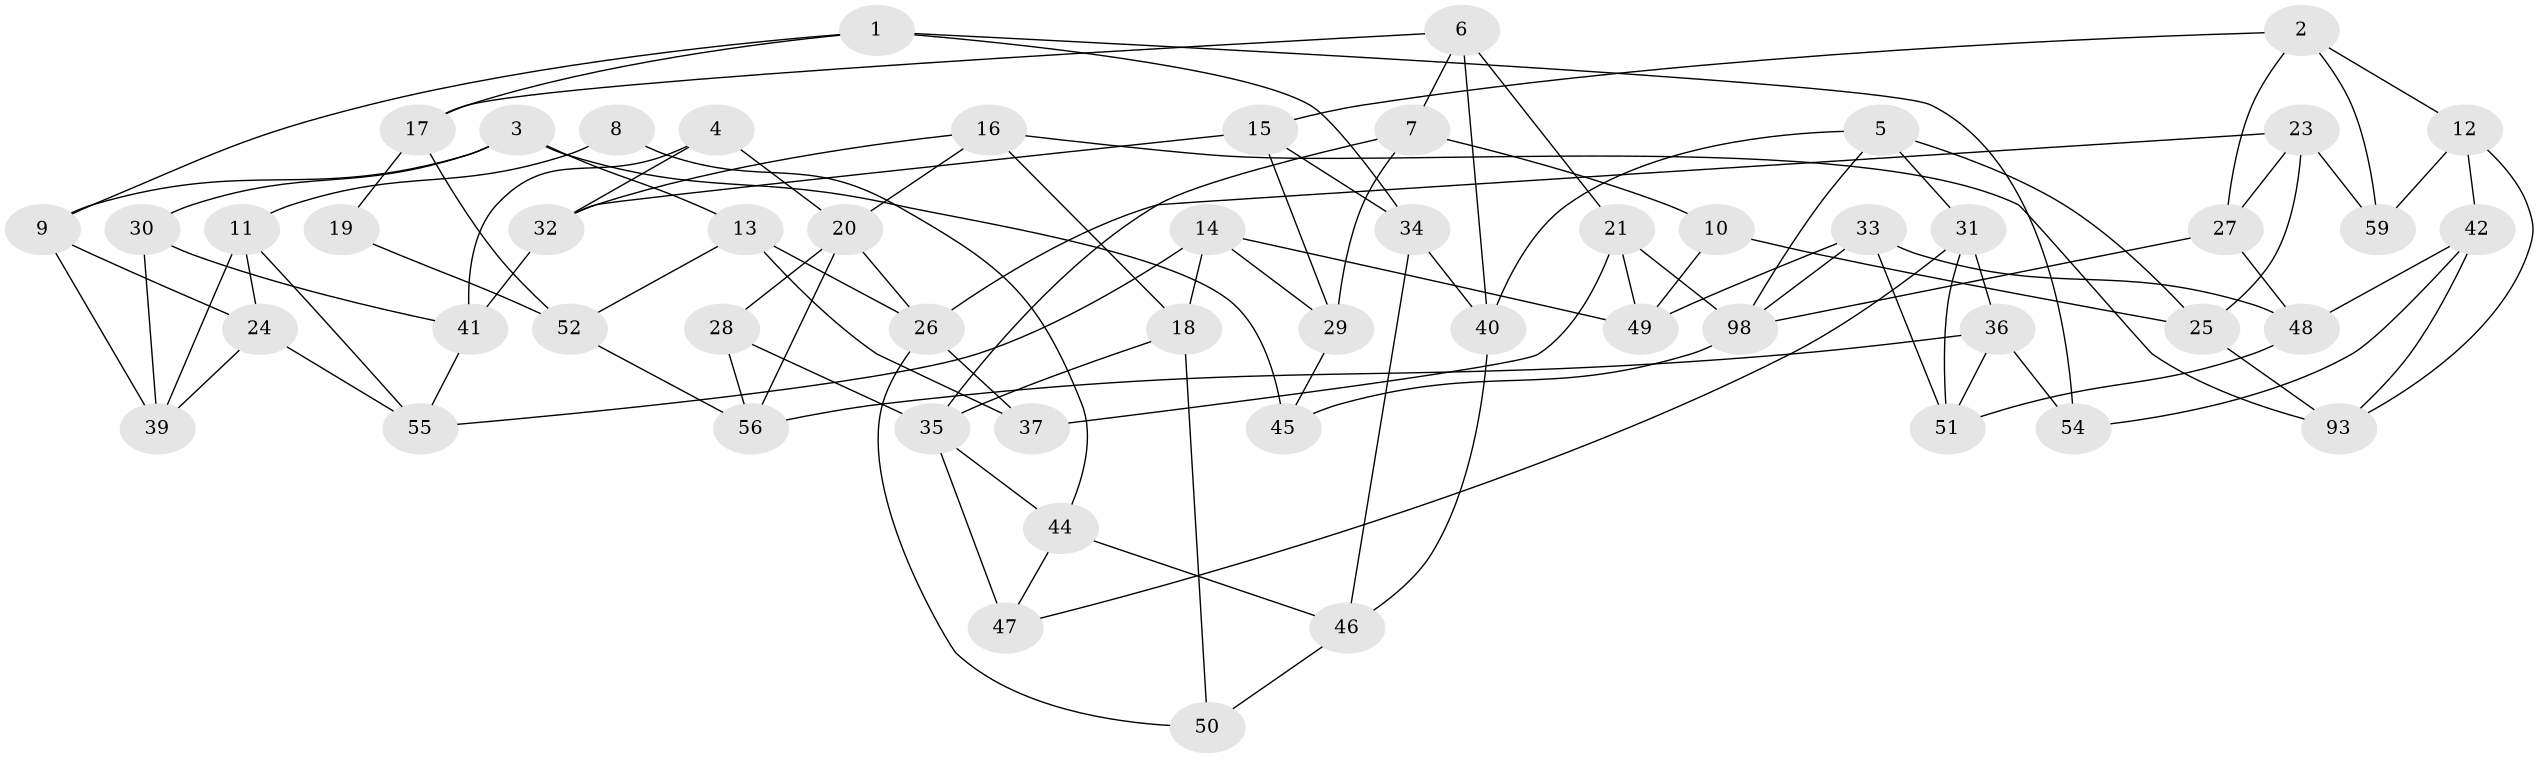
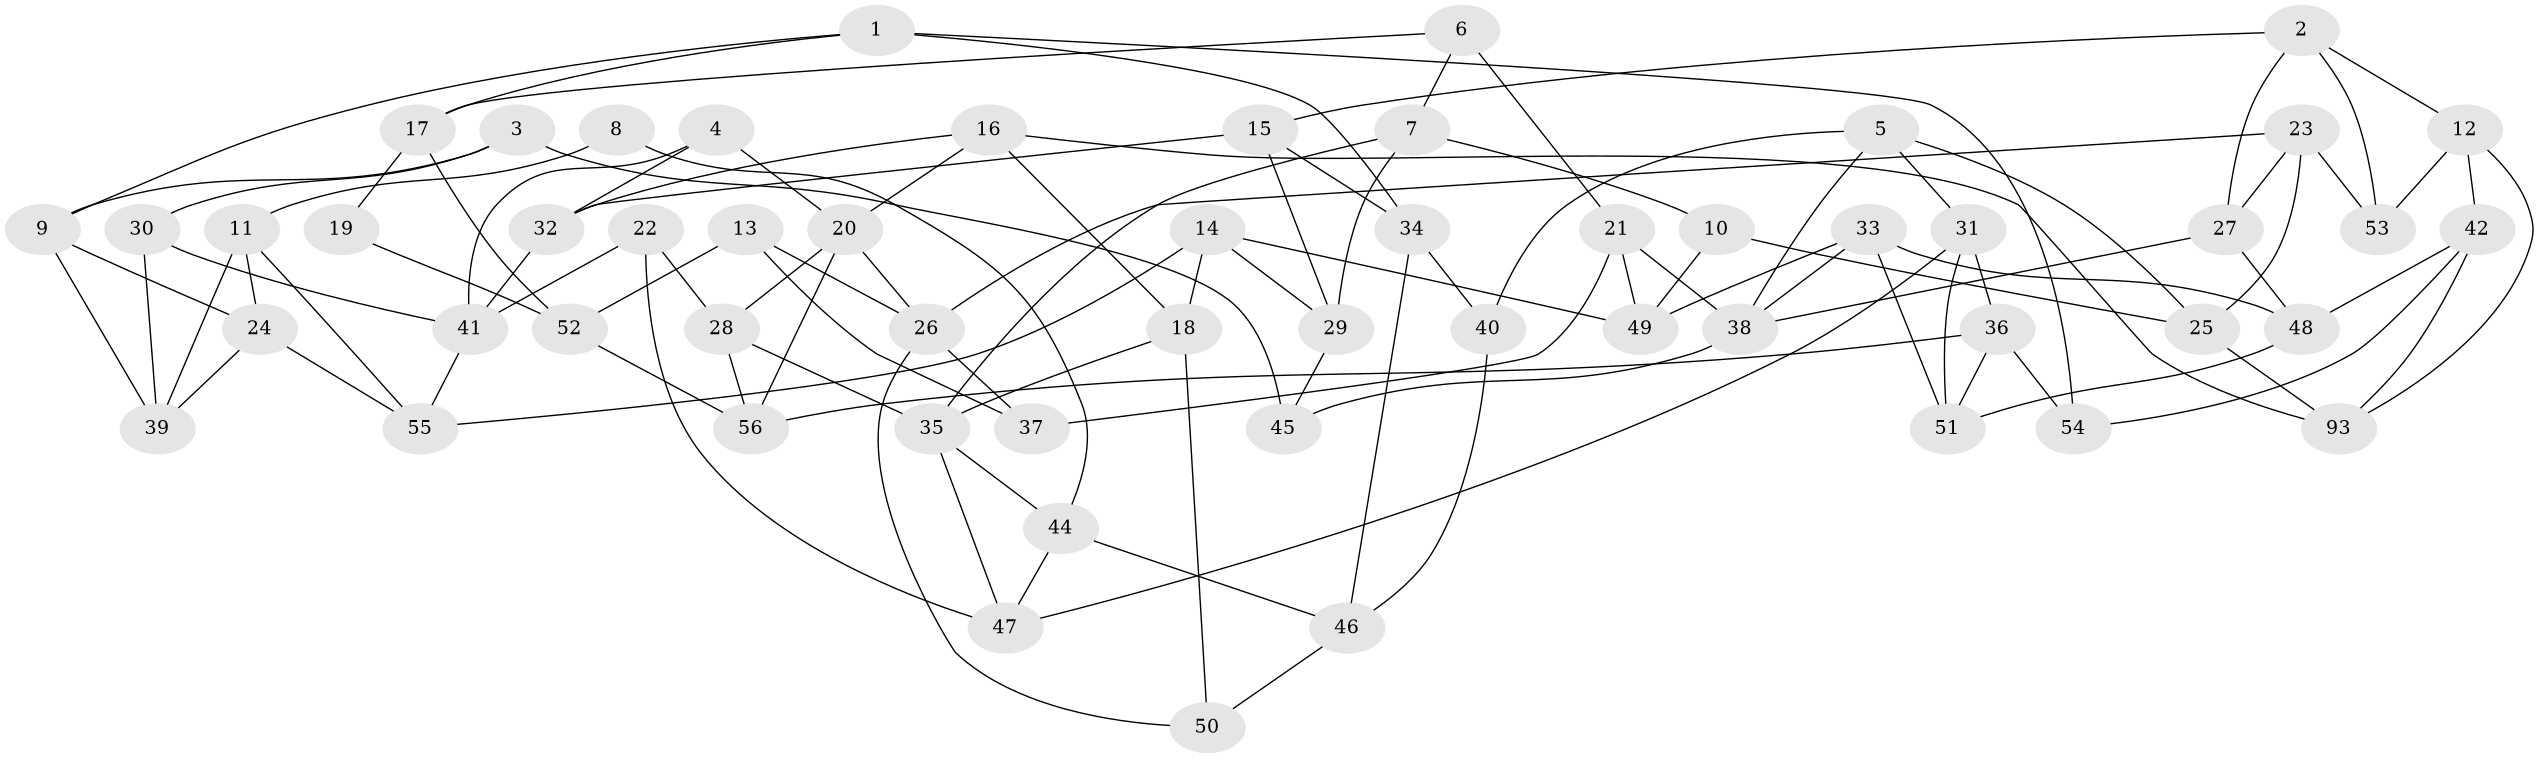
(1475, 174) -> none
(631, 180) -> none
none -> (646, 230)
(2378, 230) -> (2378, 230)
(1740, 329) -> (1740, 329)
